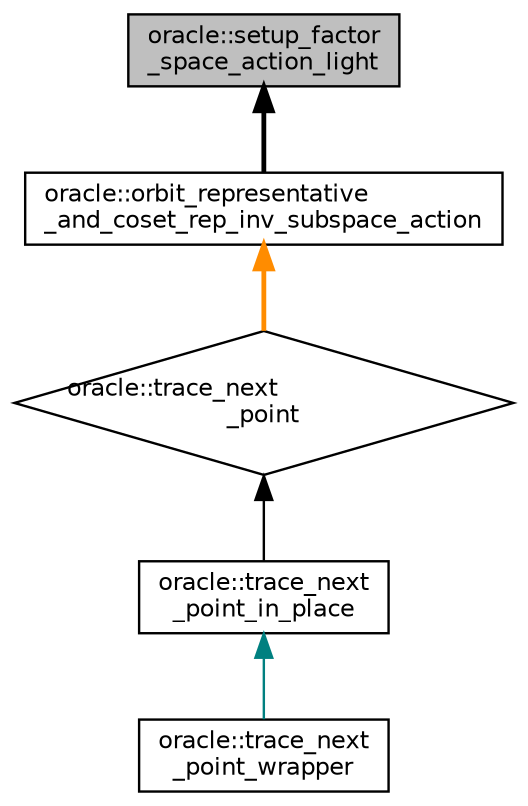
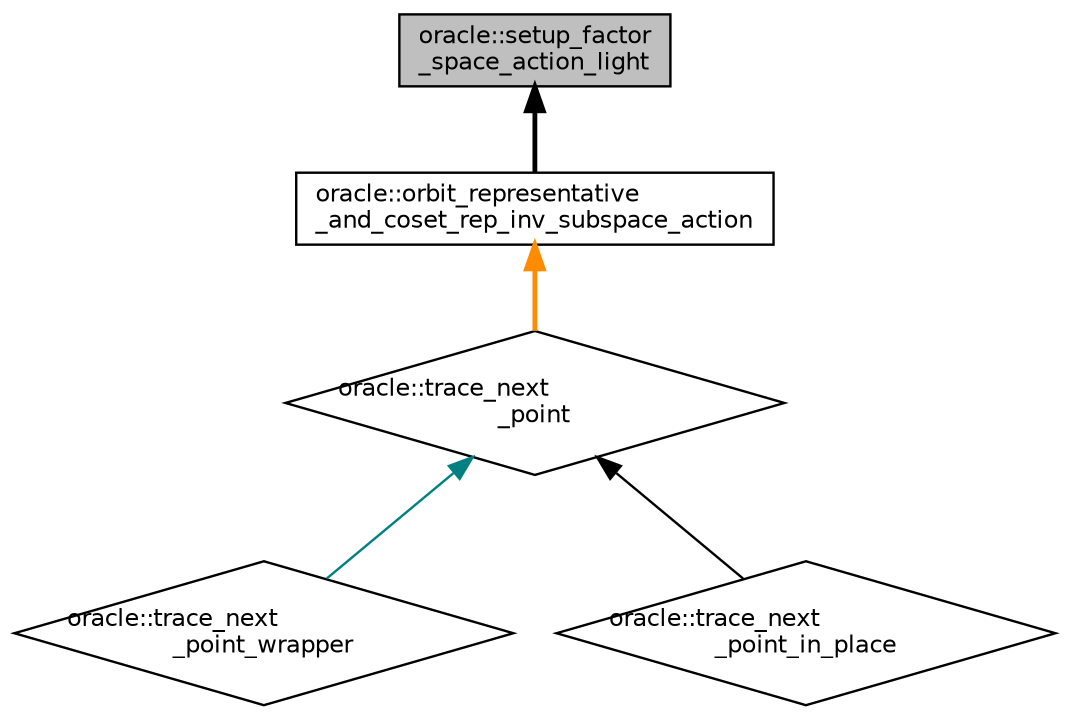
(264, 597) -> (806, 633)
(264, 689) -> (390, 526)
(264, 756) -> (264, 633)
